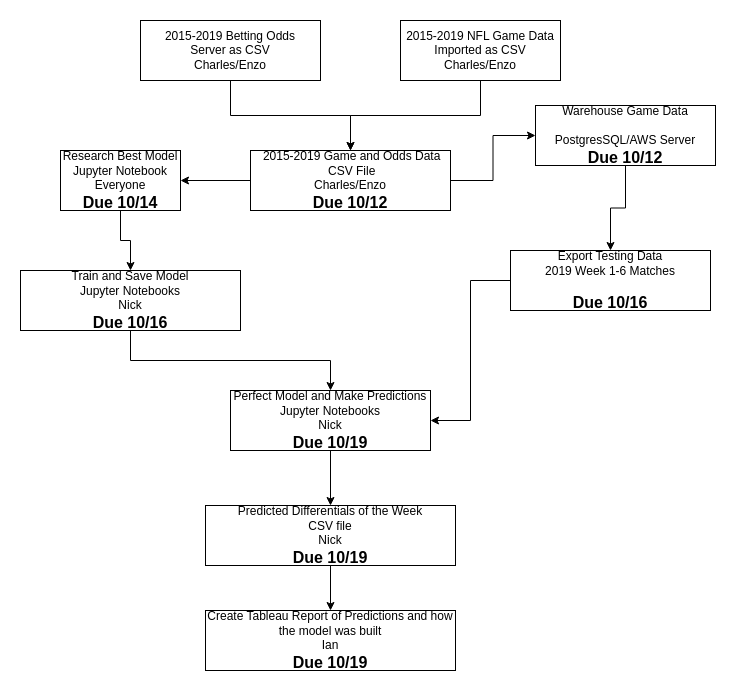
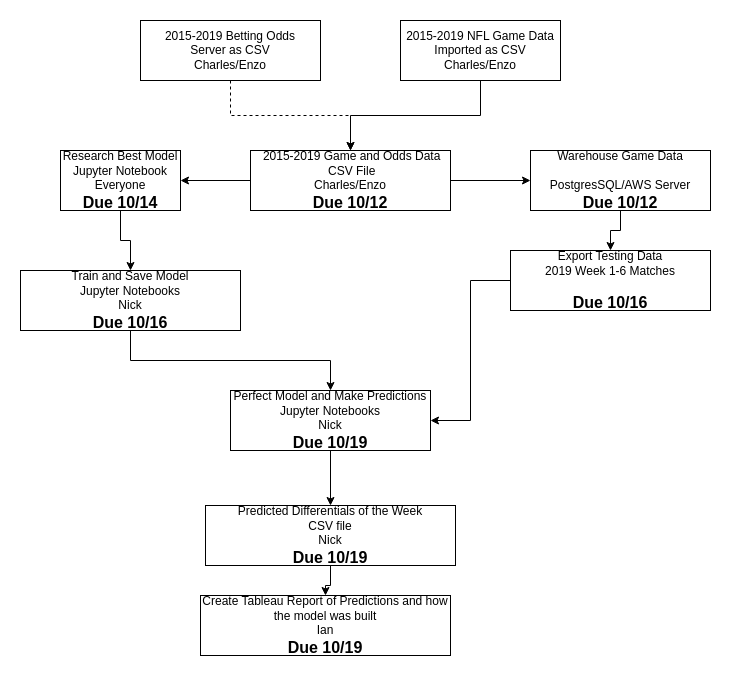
(273, 116) -> (273, 116)
(626, 136) -> (621, 181)
(331, 641) -> (326, 626)
